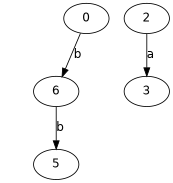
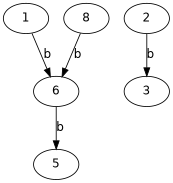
none -> (26, 18)
(86, 18) -> (86, 18)
(151, 55) -> (151, 55)
